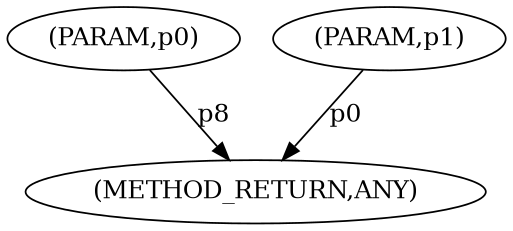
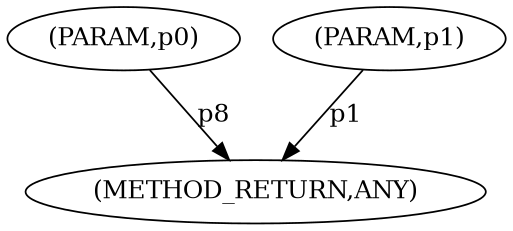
(346, 115) -> (346, 115)
